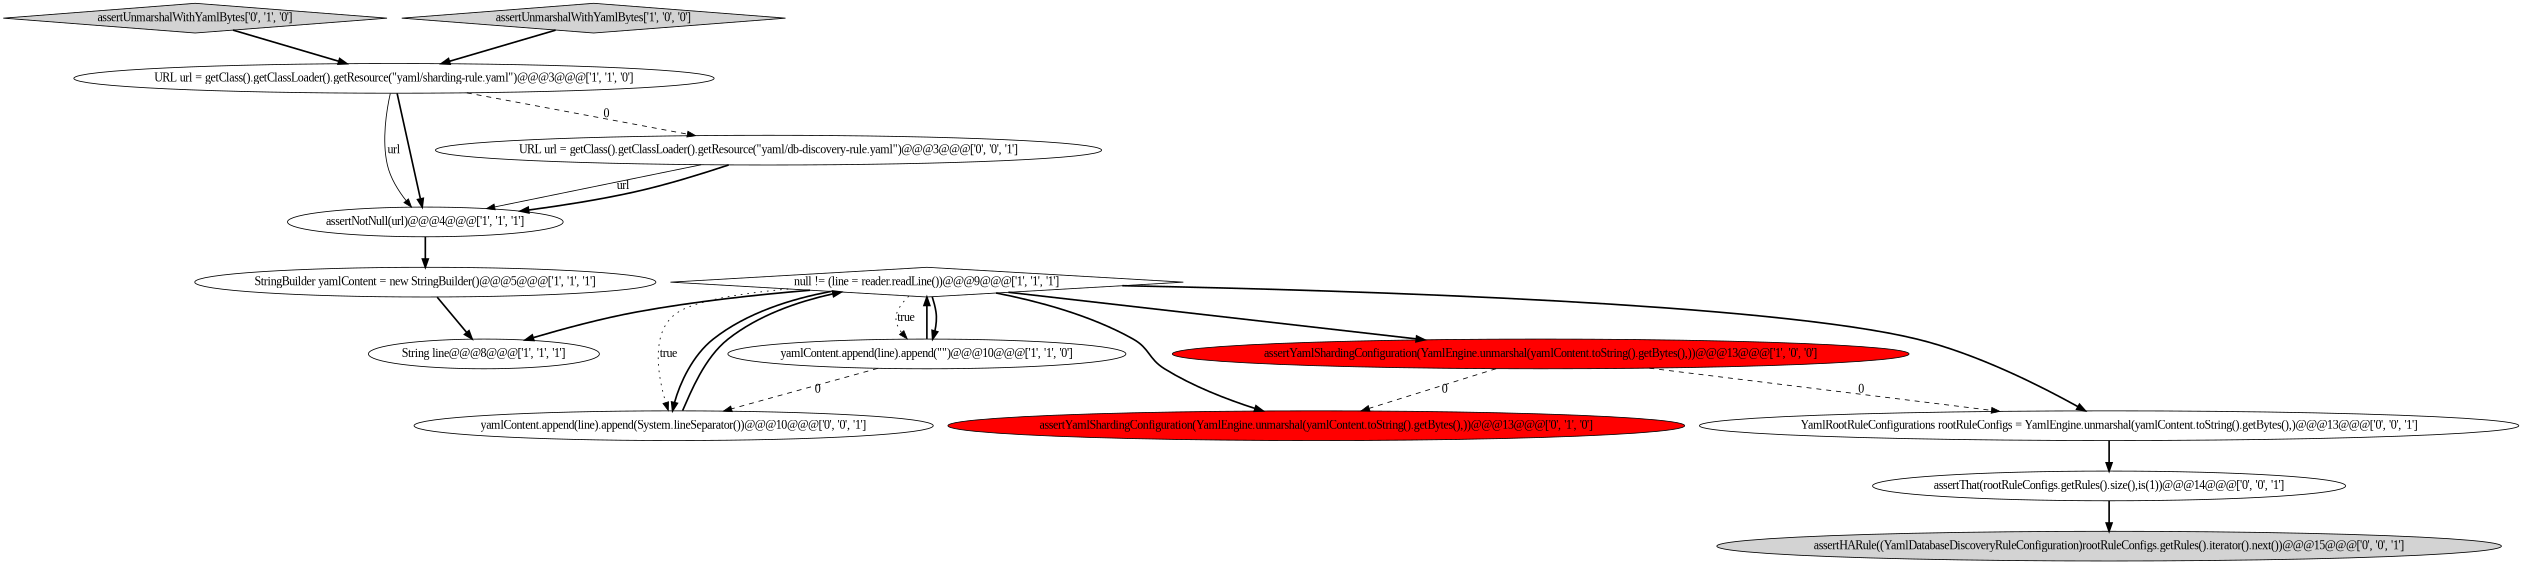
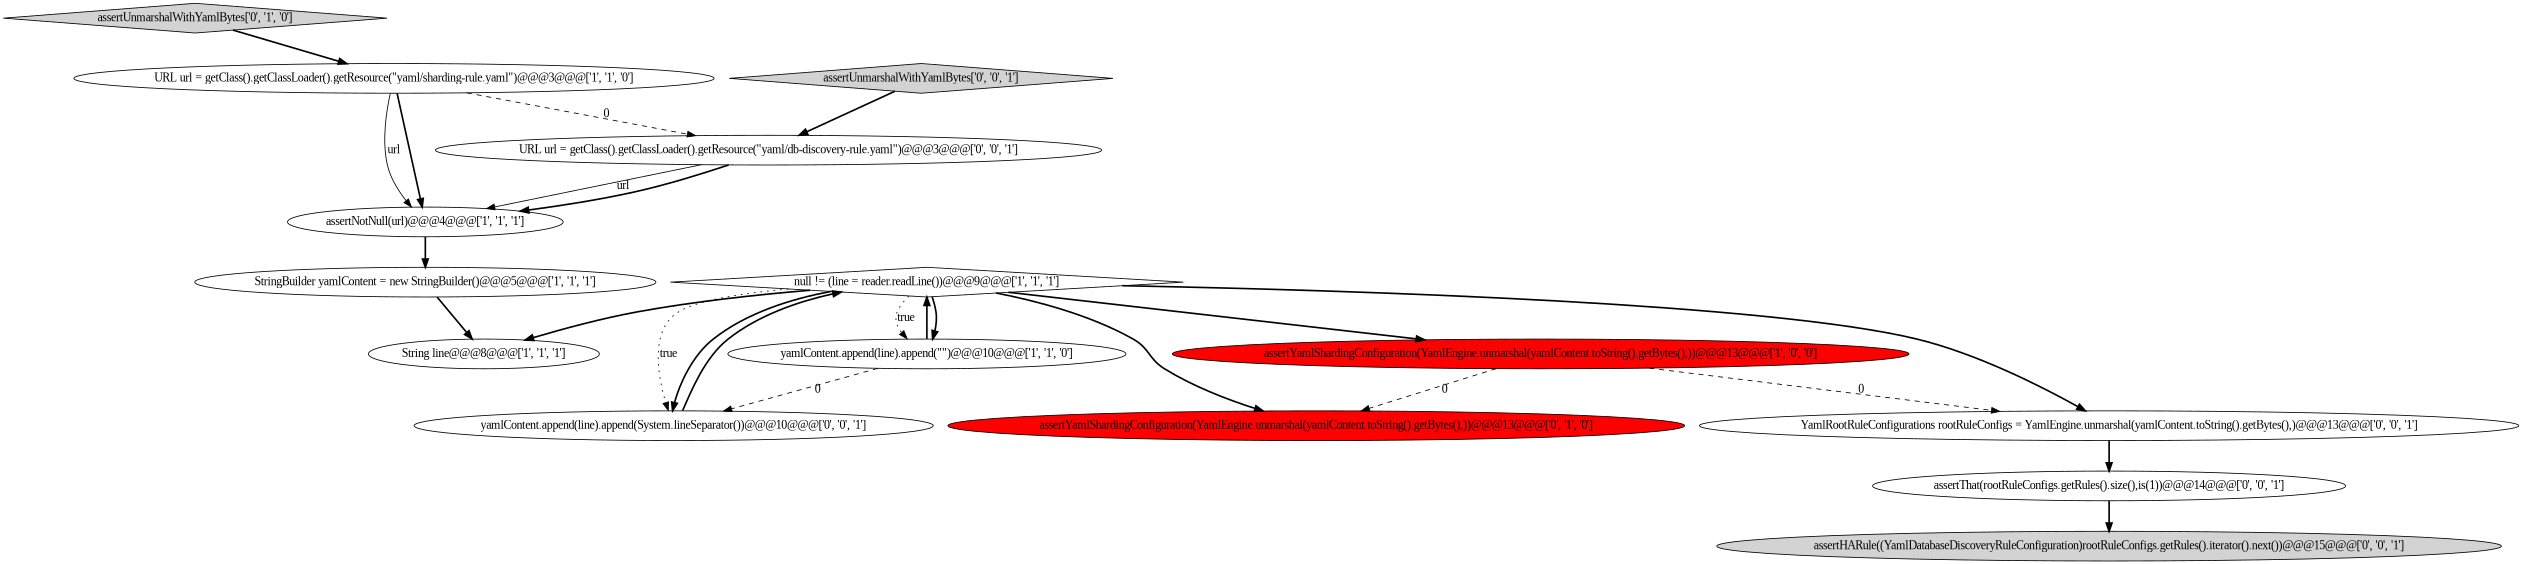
(594, 18) -> none
none -> (921, 78)
